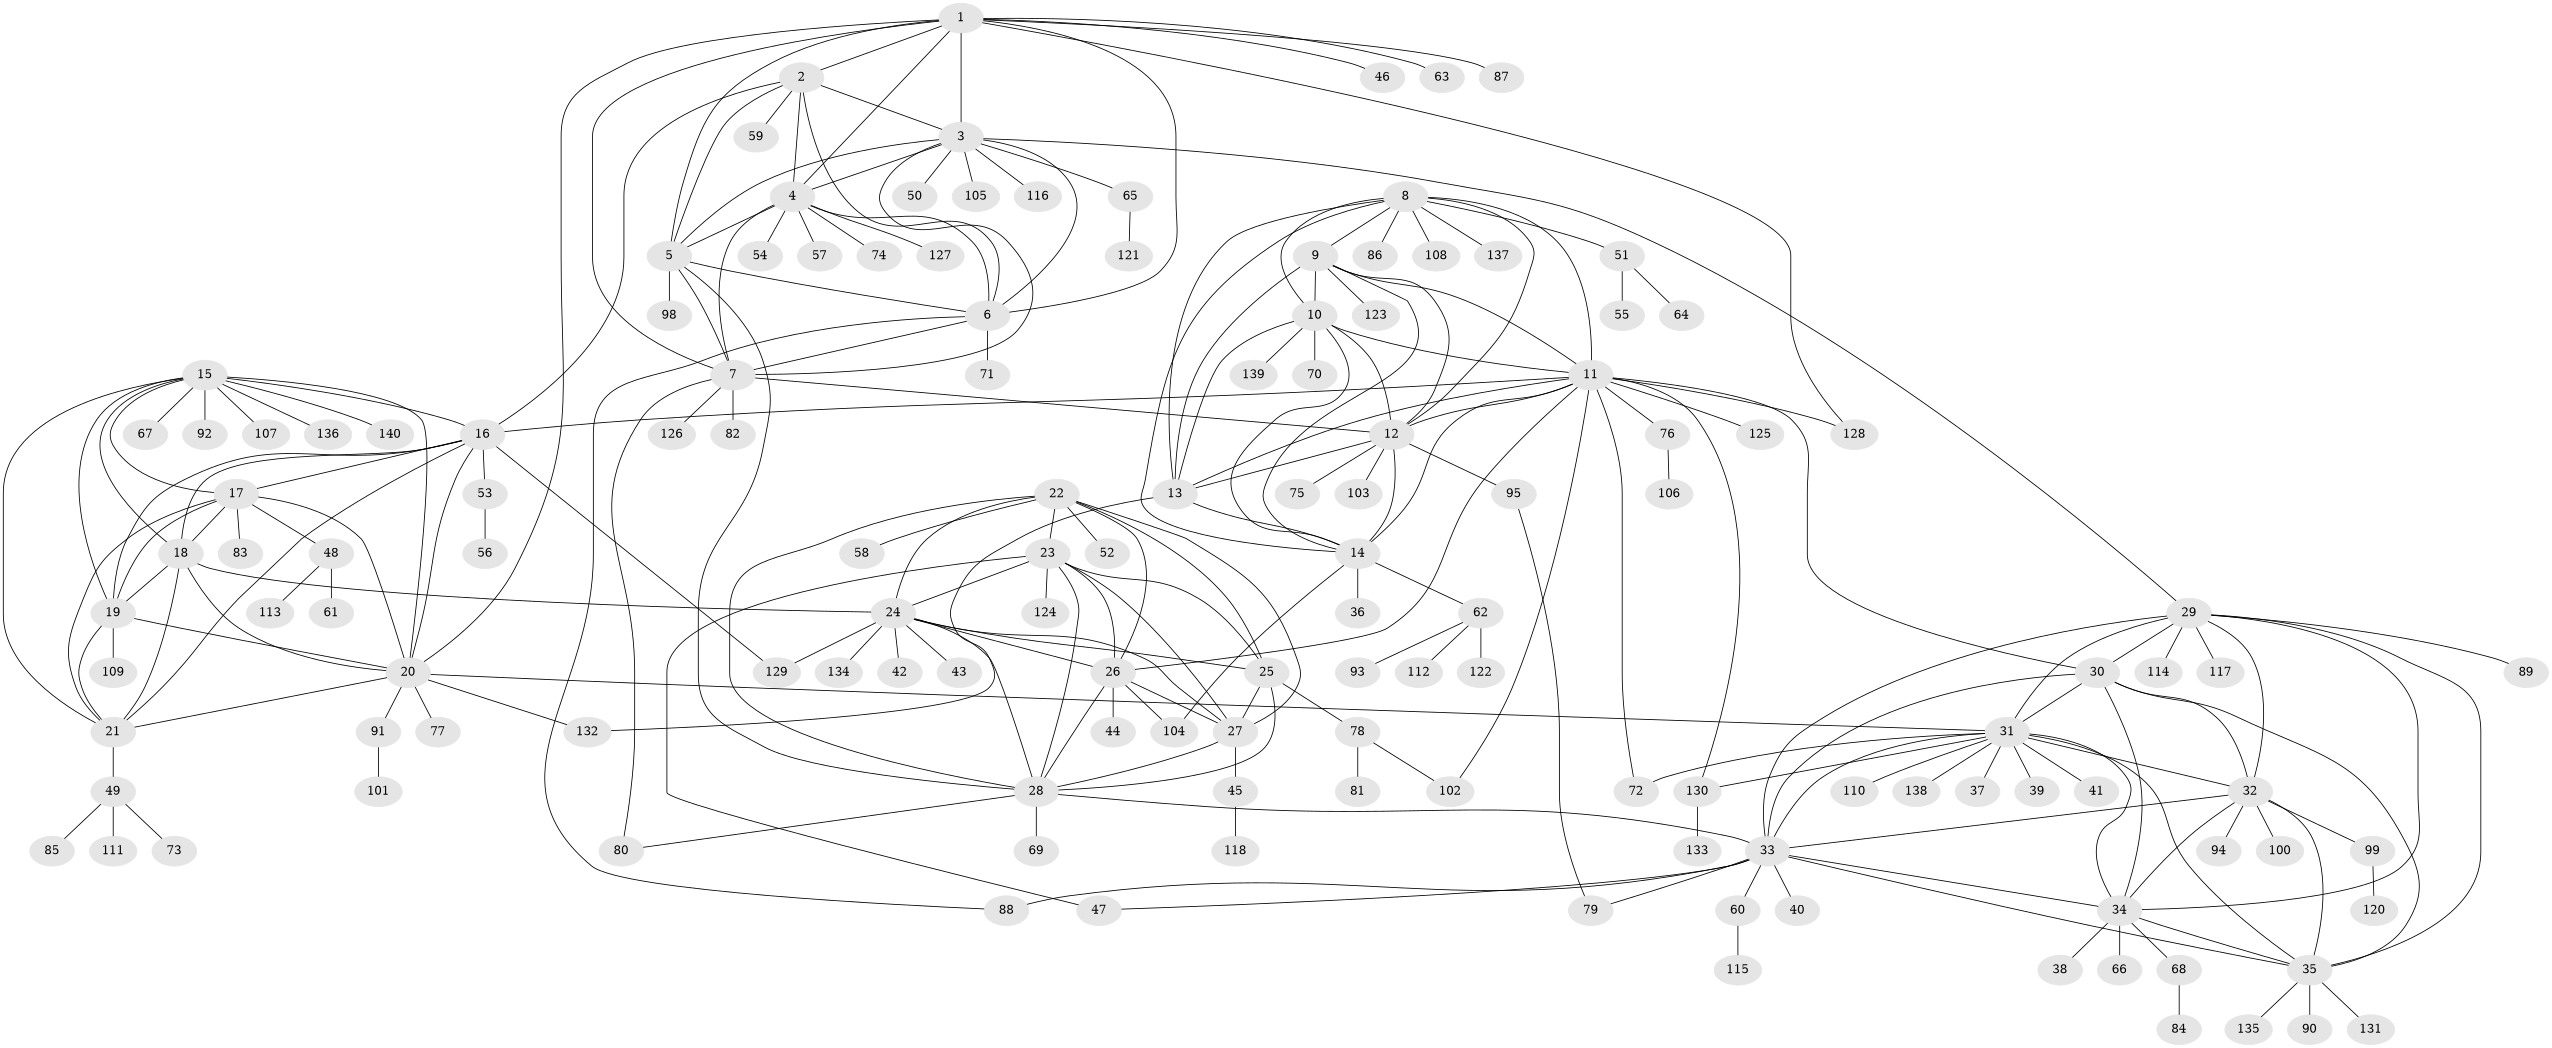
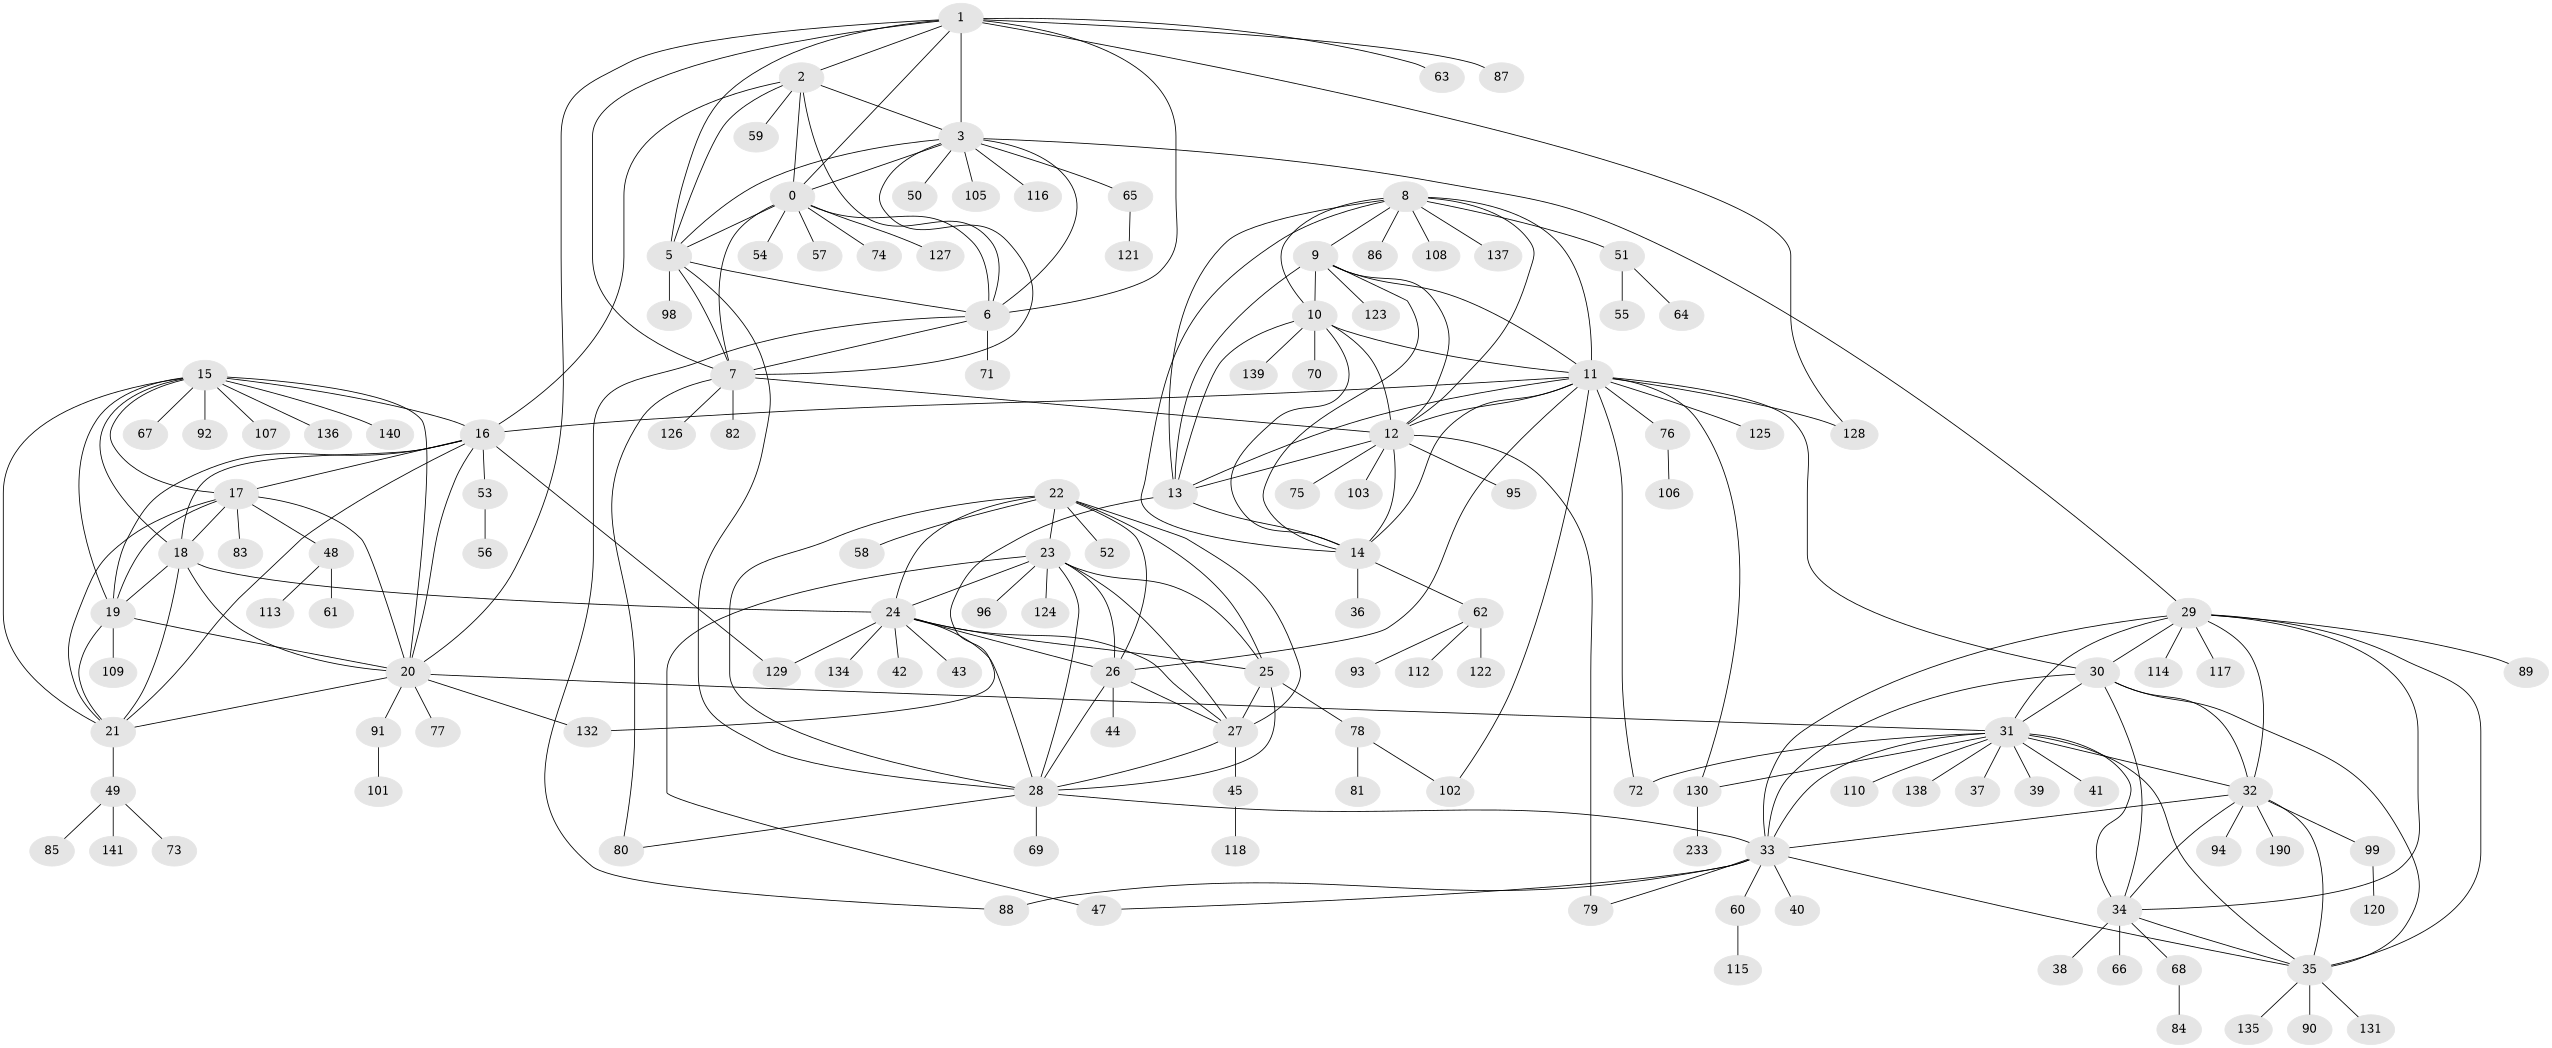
(1383, 78) -> none
(793, 197) -> (793, 197)
none -> (984, 613)
(1558, 702) -> (1592, 611)
(1174, 732) -> none
(113, 851) -> (113, 851)
(1697, 851) -> (1697, 851)
(2280, 851) -> (2280, 851)
(1944, 881) -> none
